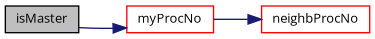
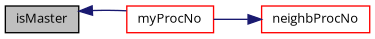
(96, 28) -> (109, 10)
